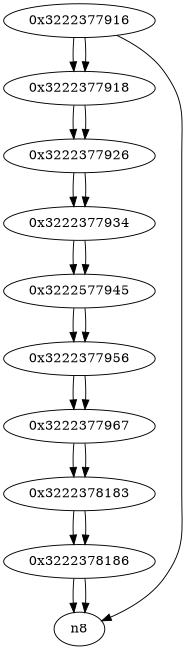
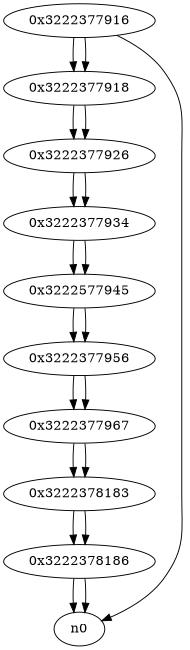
(79, 629) -> (79, 629)
